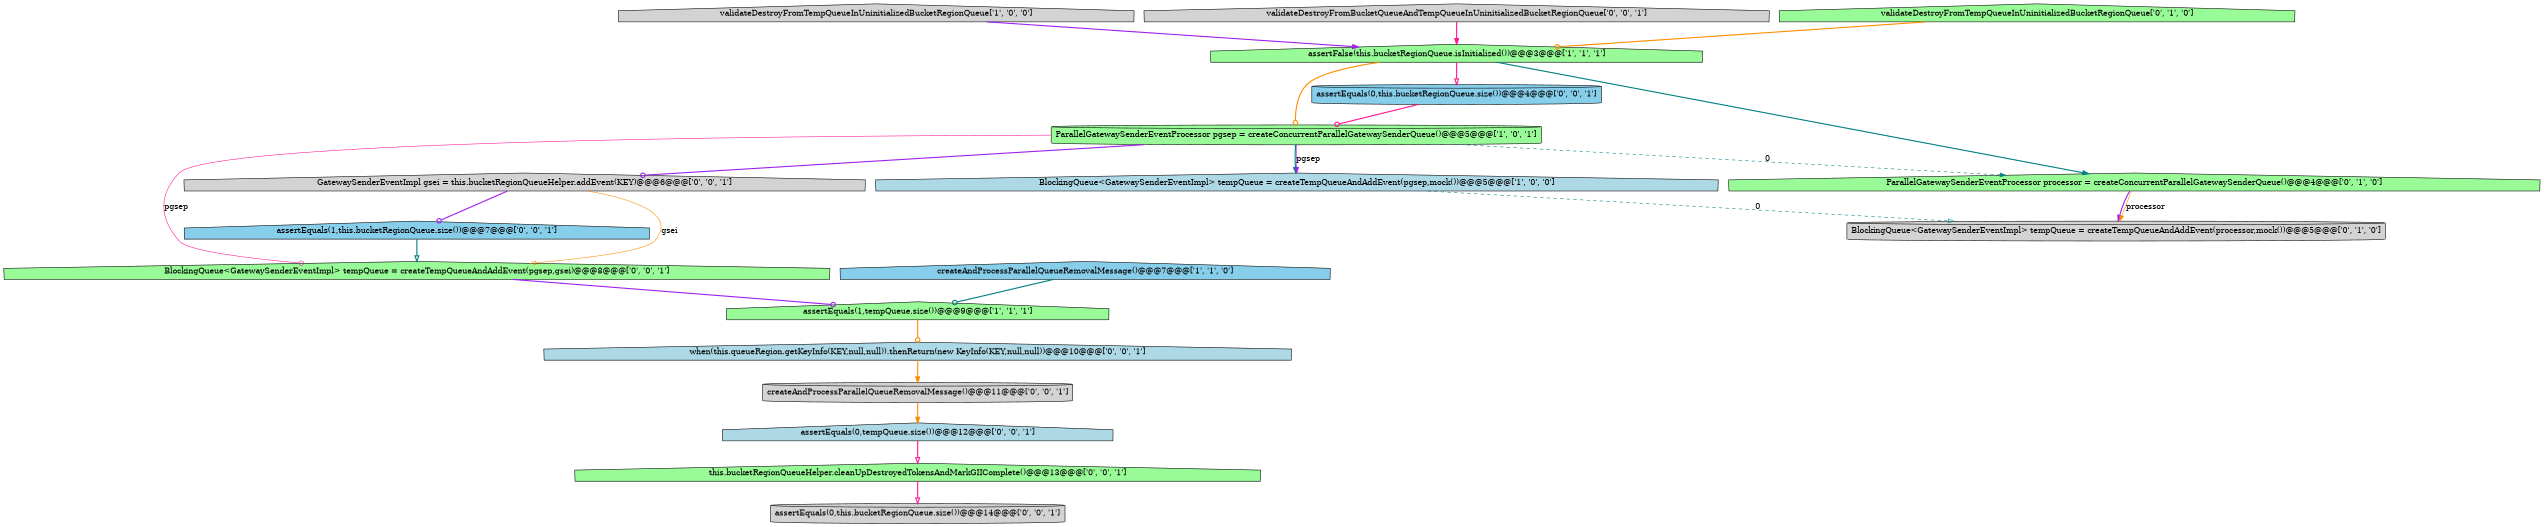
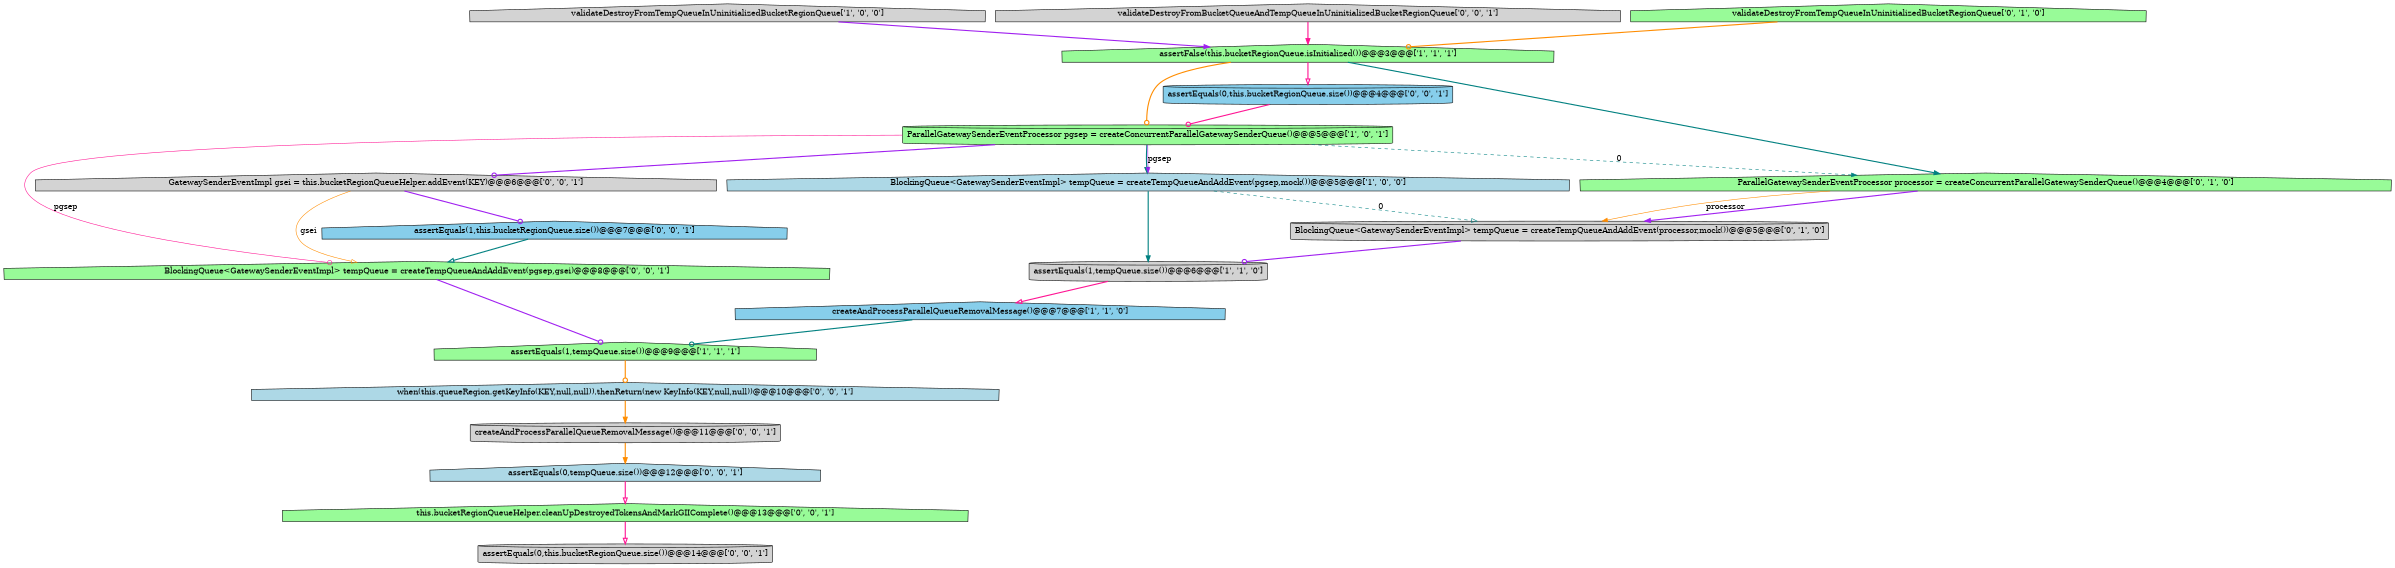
none -> (1148, 271)
